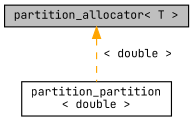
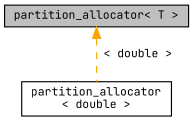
(97, 99) -> (97, 99)
